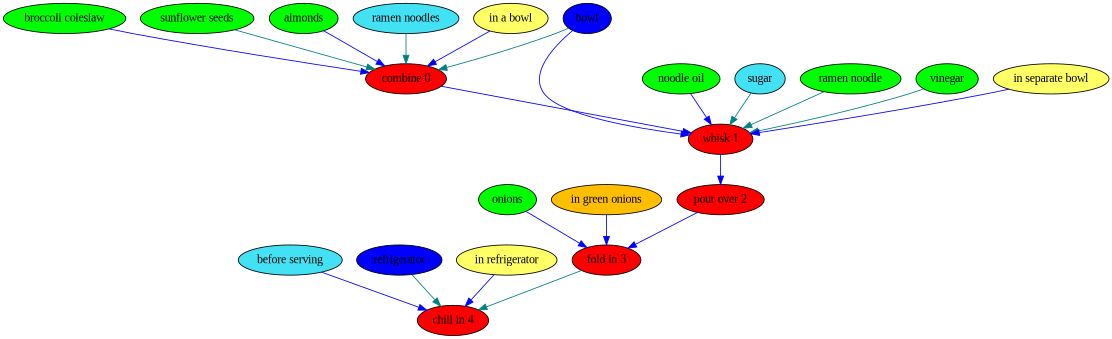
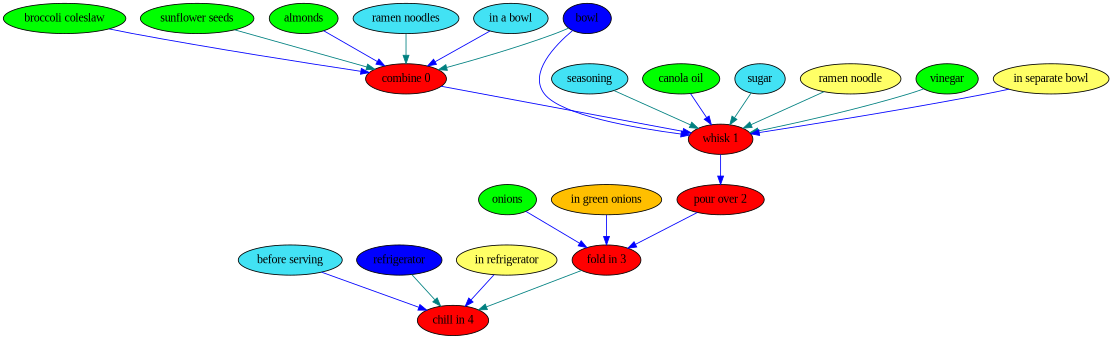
(511, 18) -> (511, 18)
none -> (590, 79)
(681, 79) -> (681, 79)
(851, 79) -> (851, 79)
